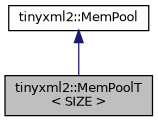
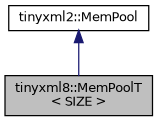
(79, 96) -> (79, 96)
